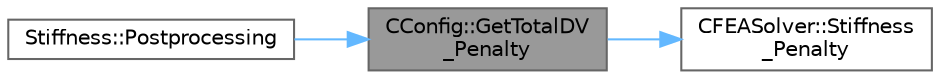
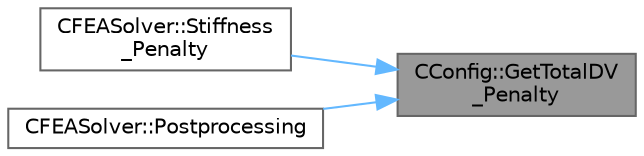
(151, 39) -> (166, 128)
(634, 39) -> (333, 61)
